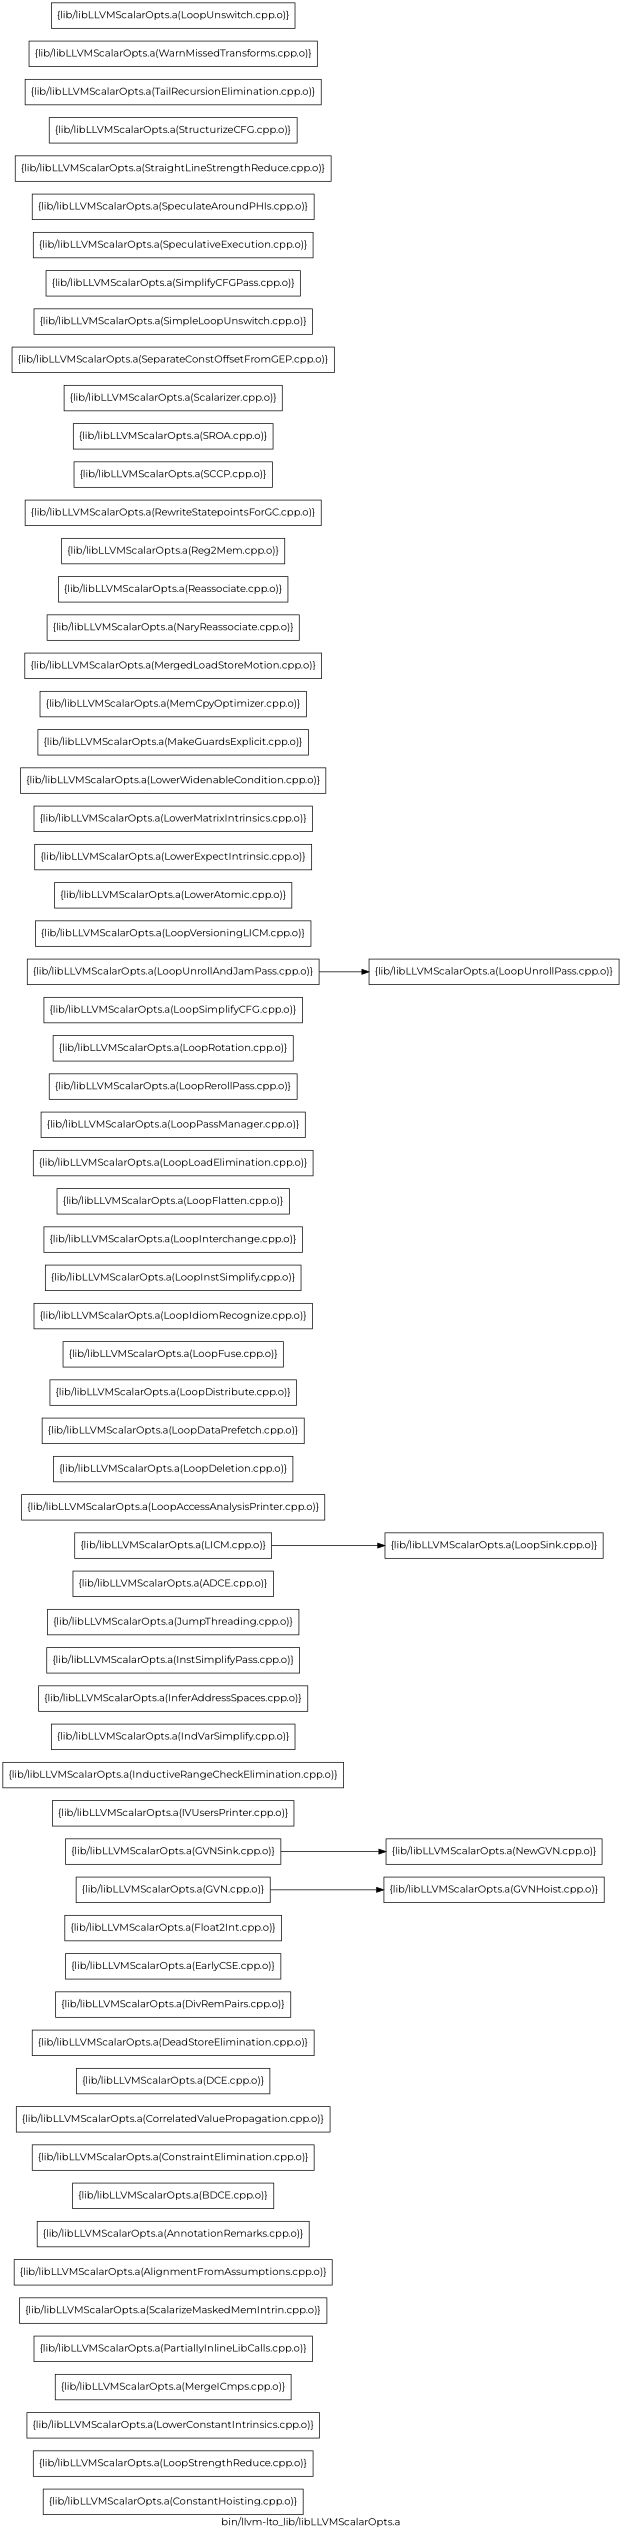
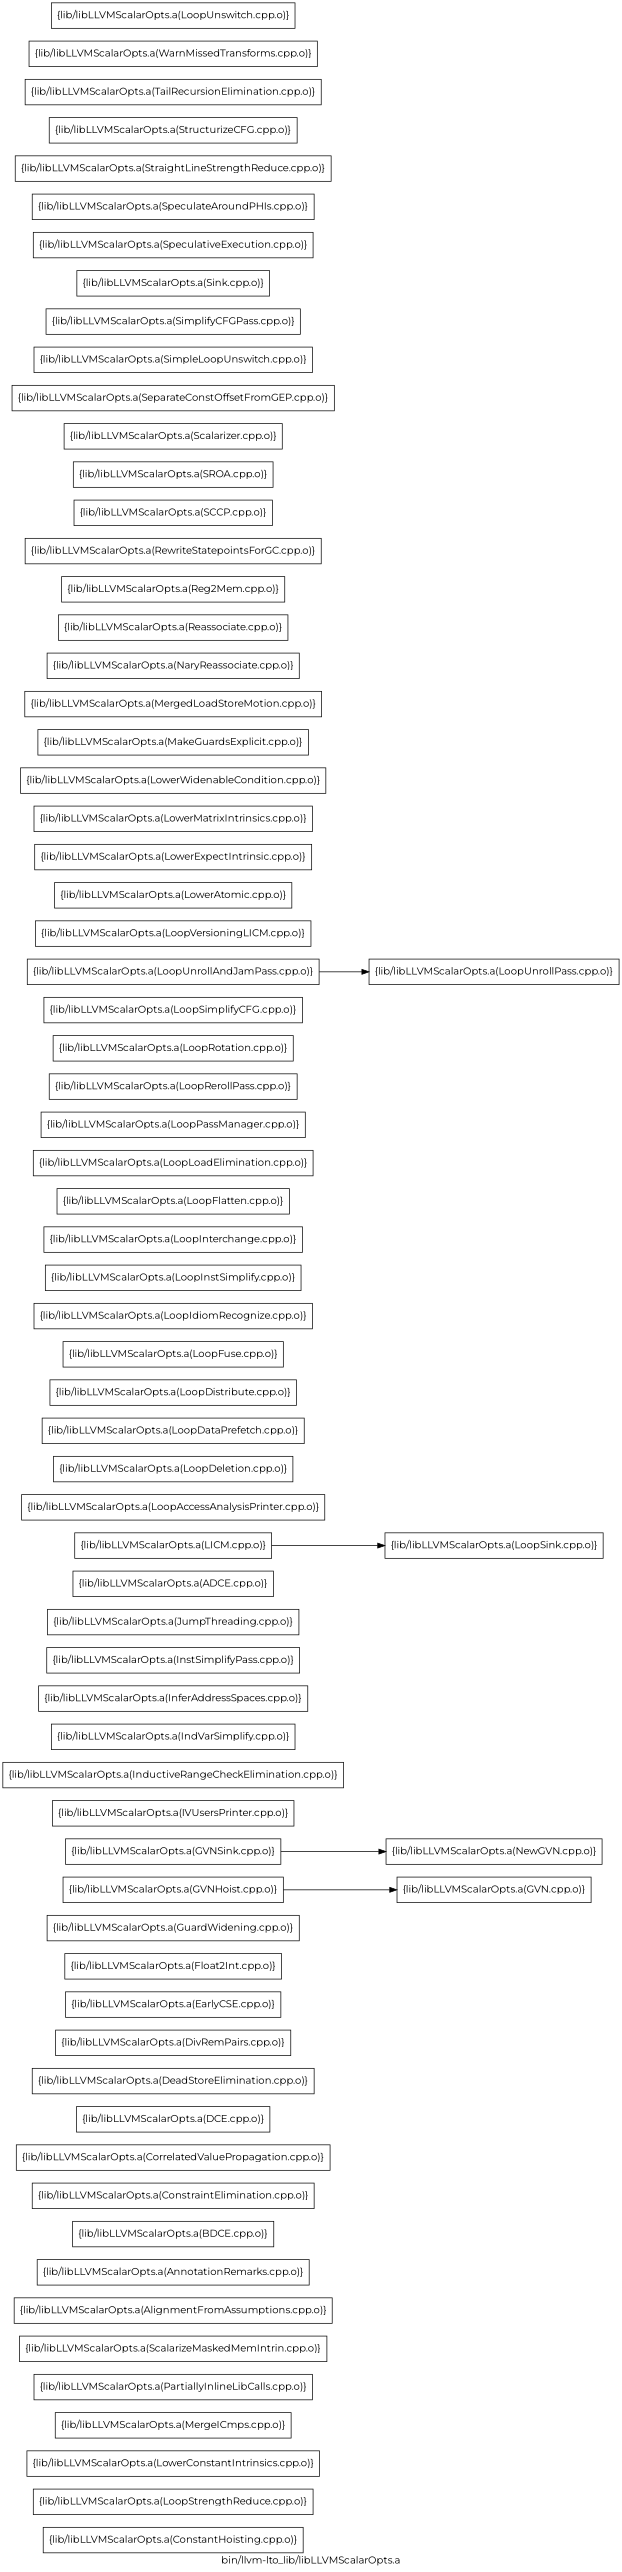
none -> (173, 283)
(173, 704) -> none
(323, 1890) -> (337, 1890)
none -> (173, 1928)
